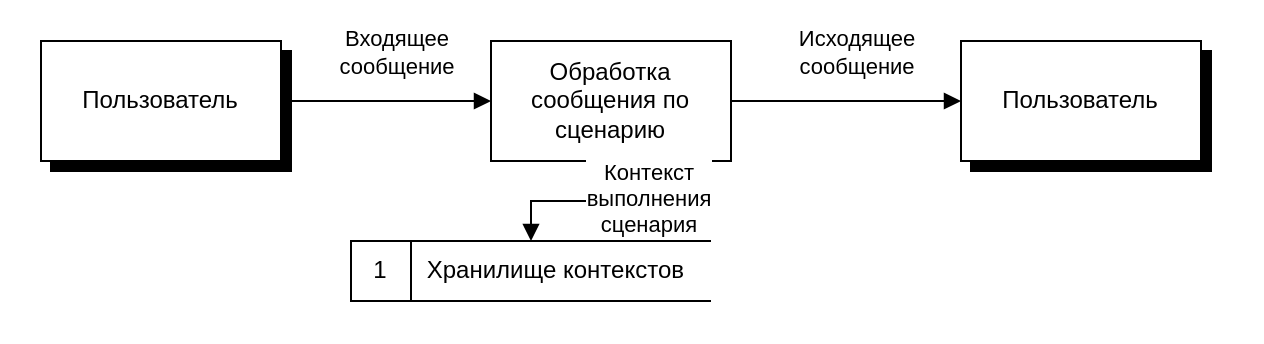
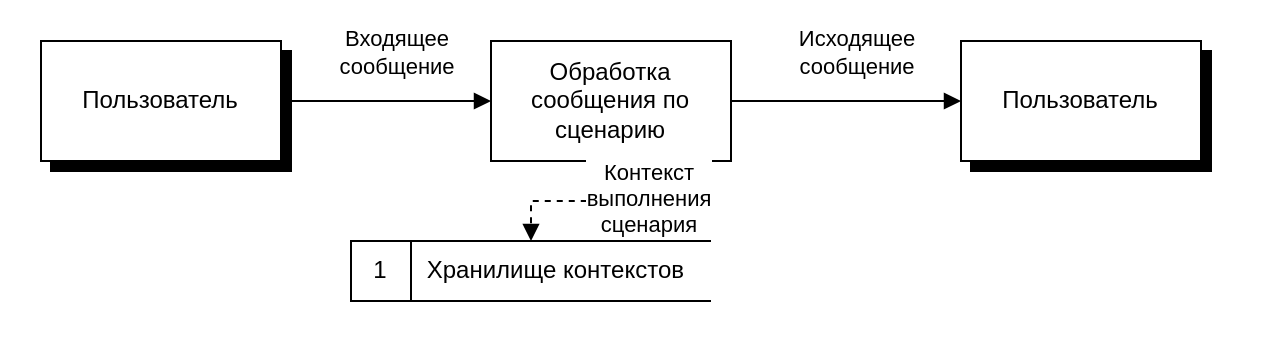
(545, 201) -> (545, 201)
